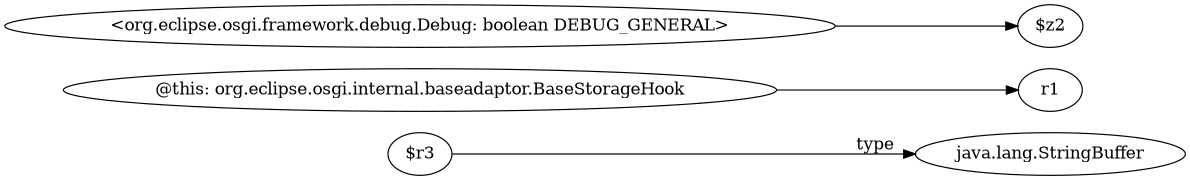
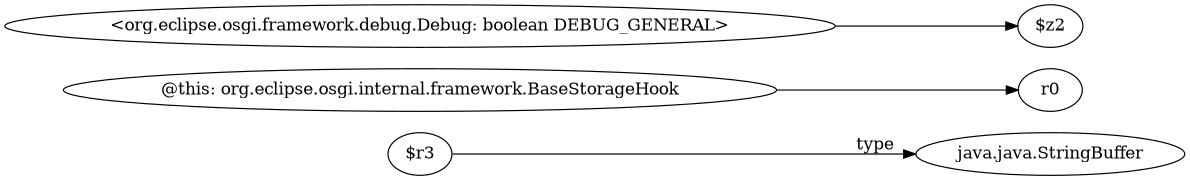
(420, 90) -> (420, 90)
(1050, 90) -> (1050, 90)
(1050, 154) -> (1050, 154)
